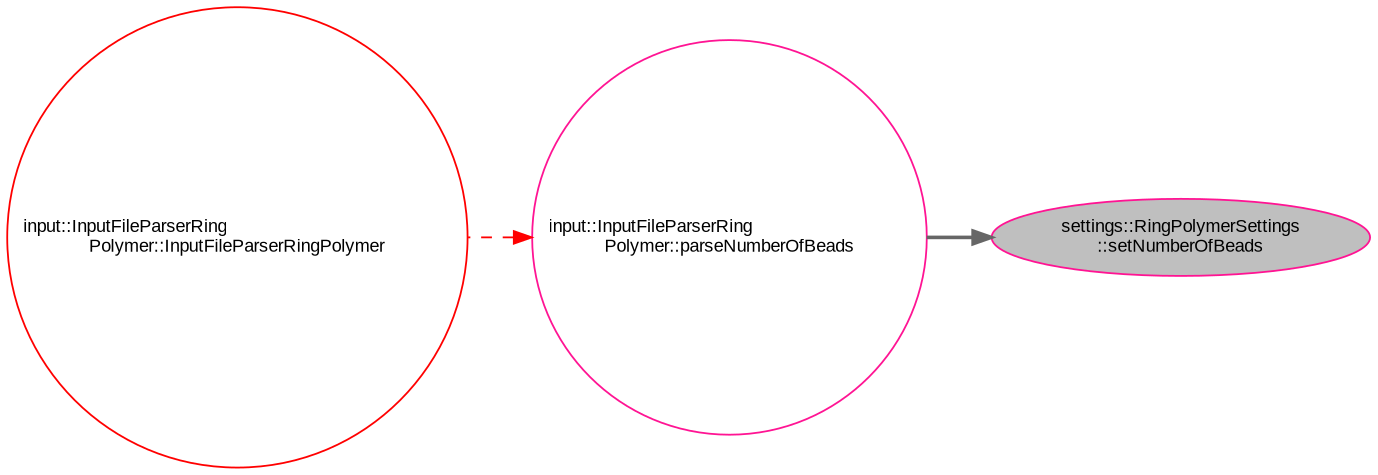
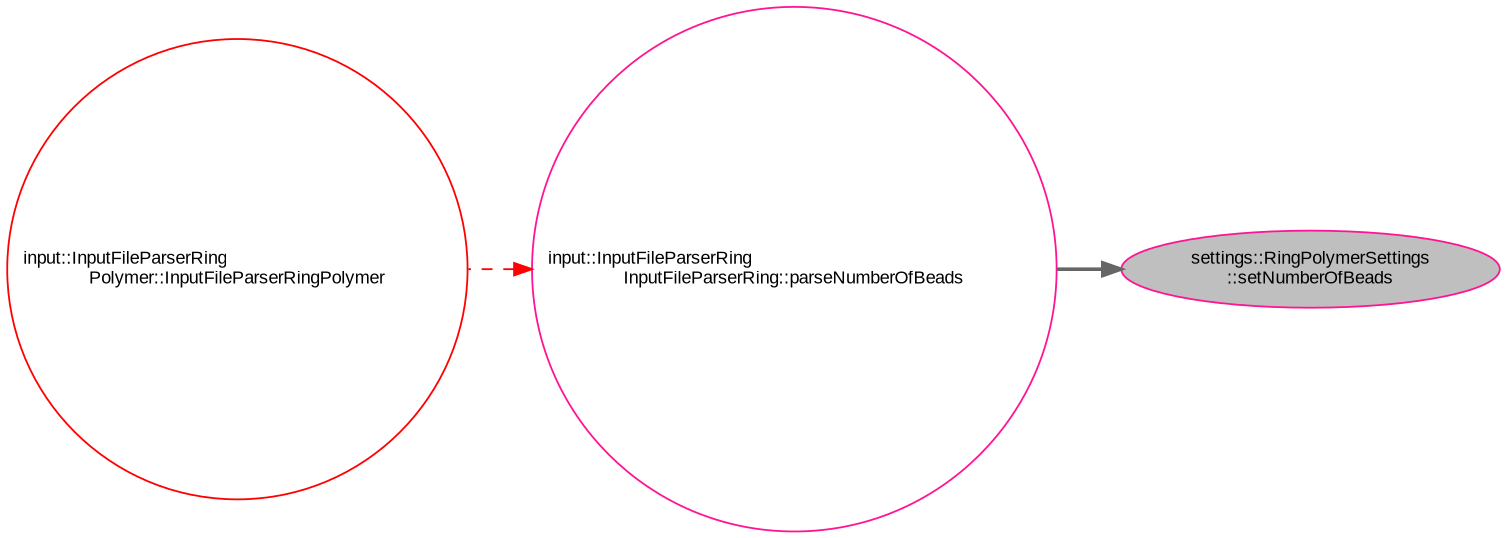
(729, 237) -> (794, 269)
